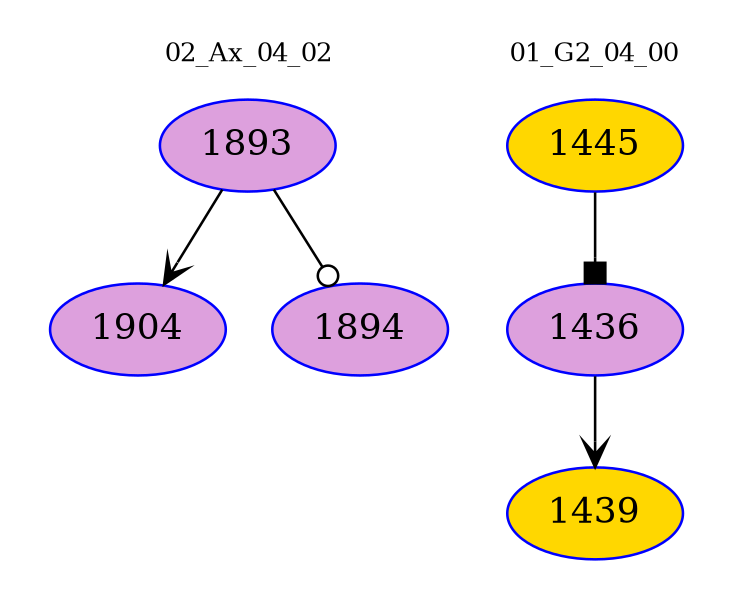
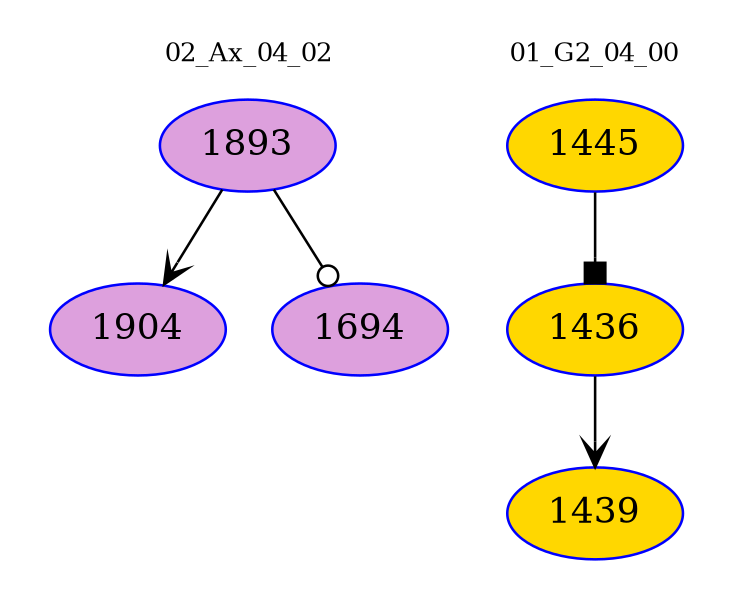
(360, 329) -> (360, 329)
(595, 329) -> (595, 329)
